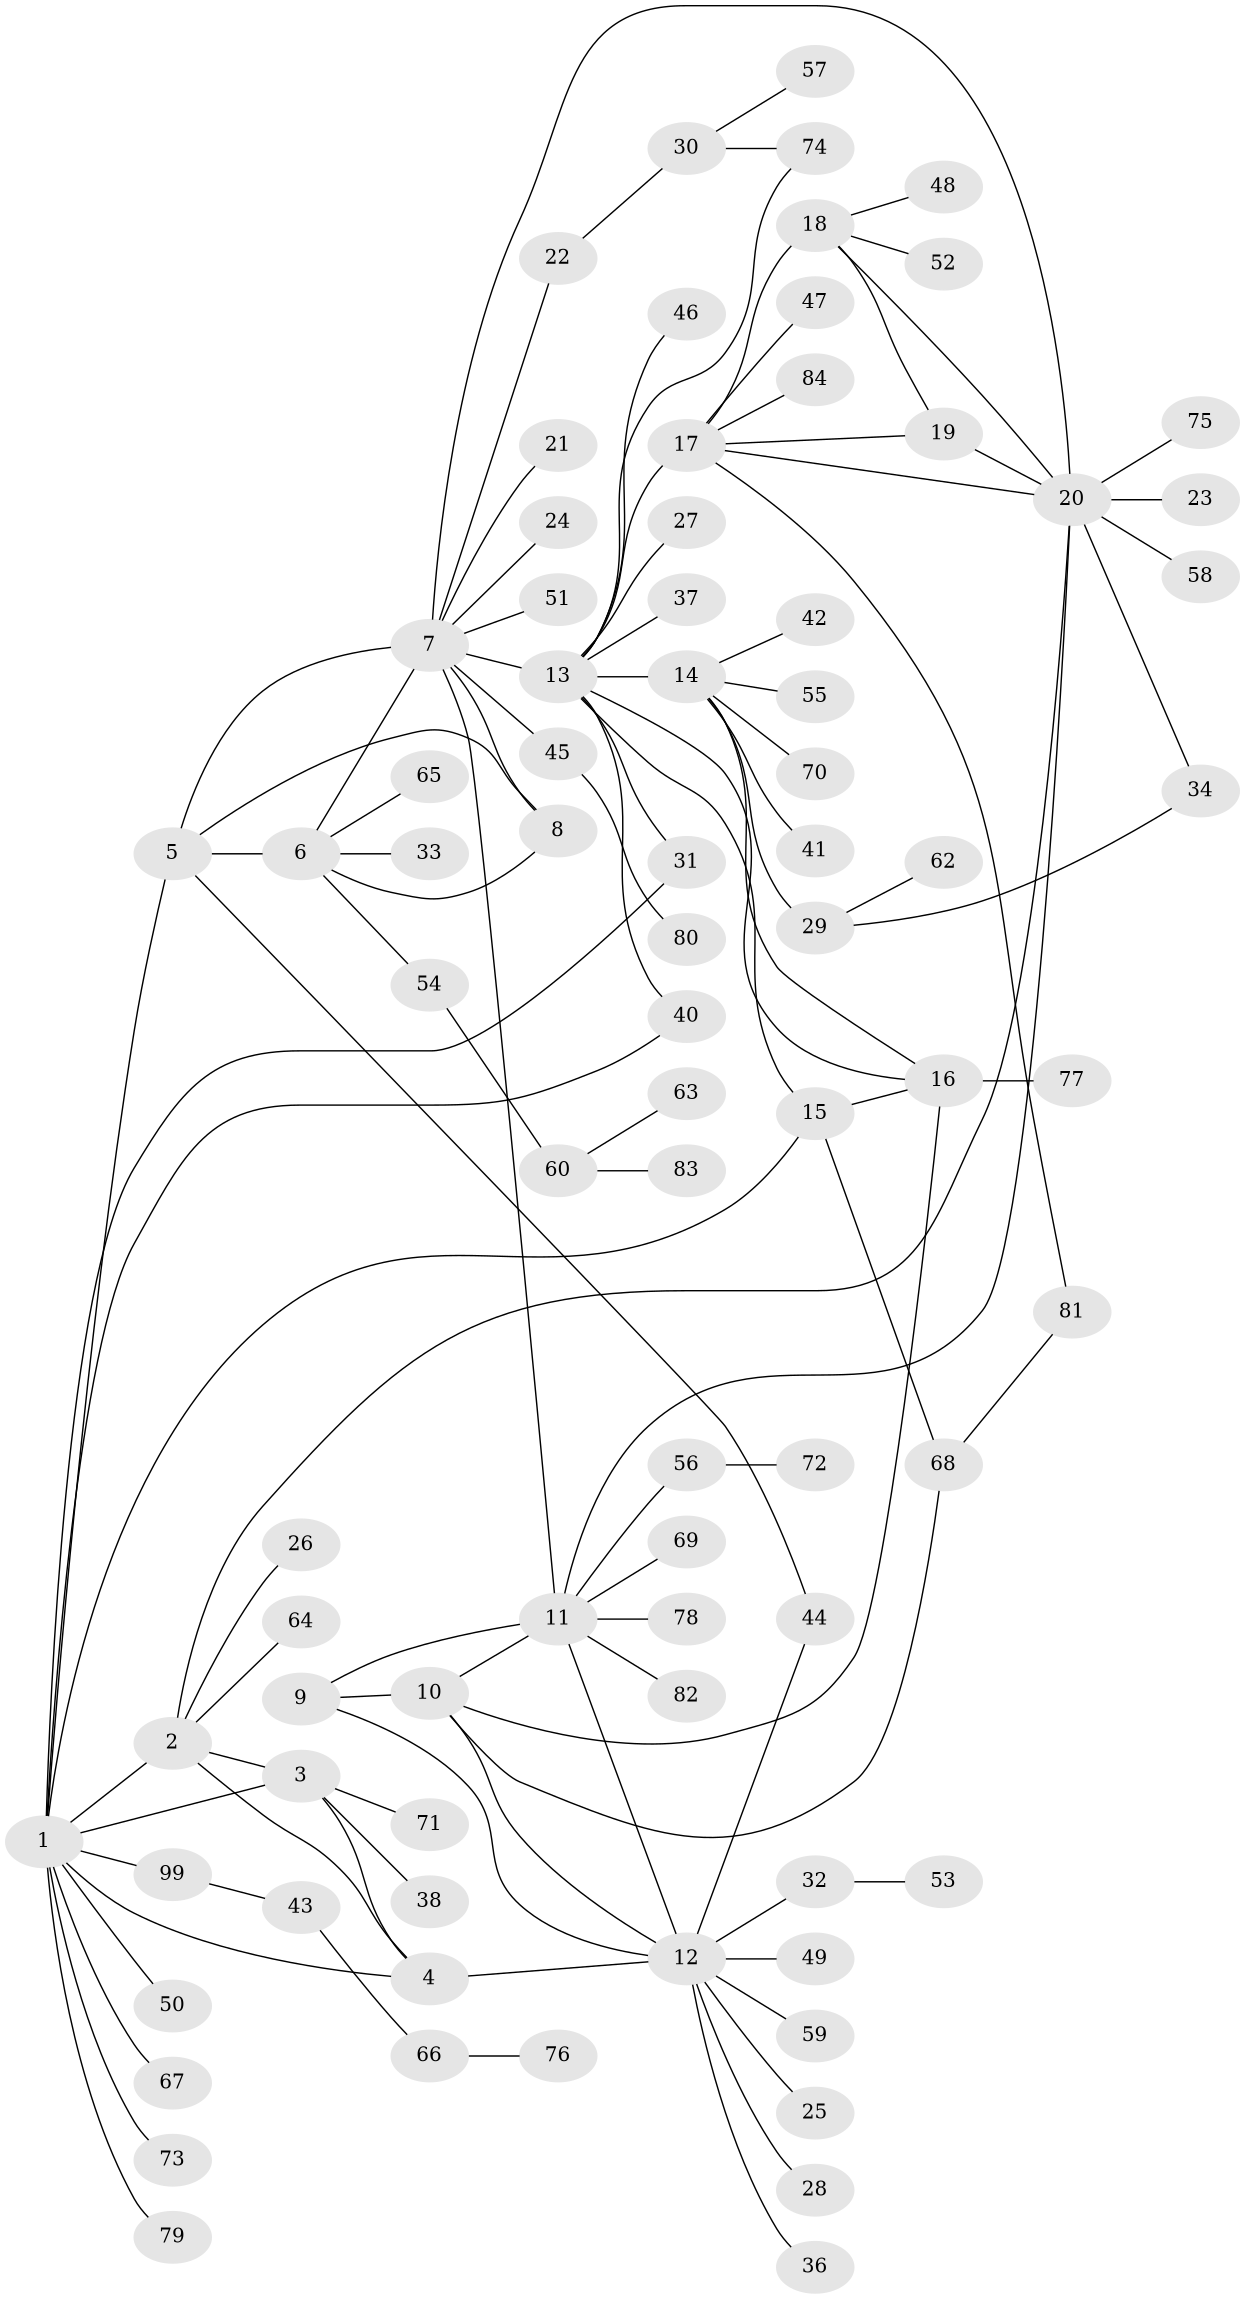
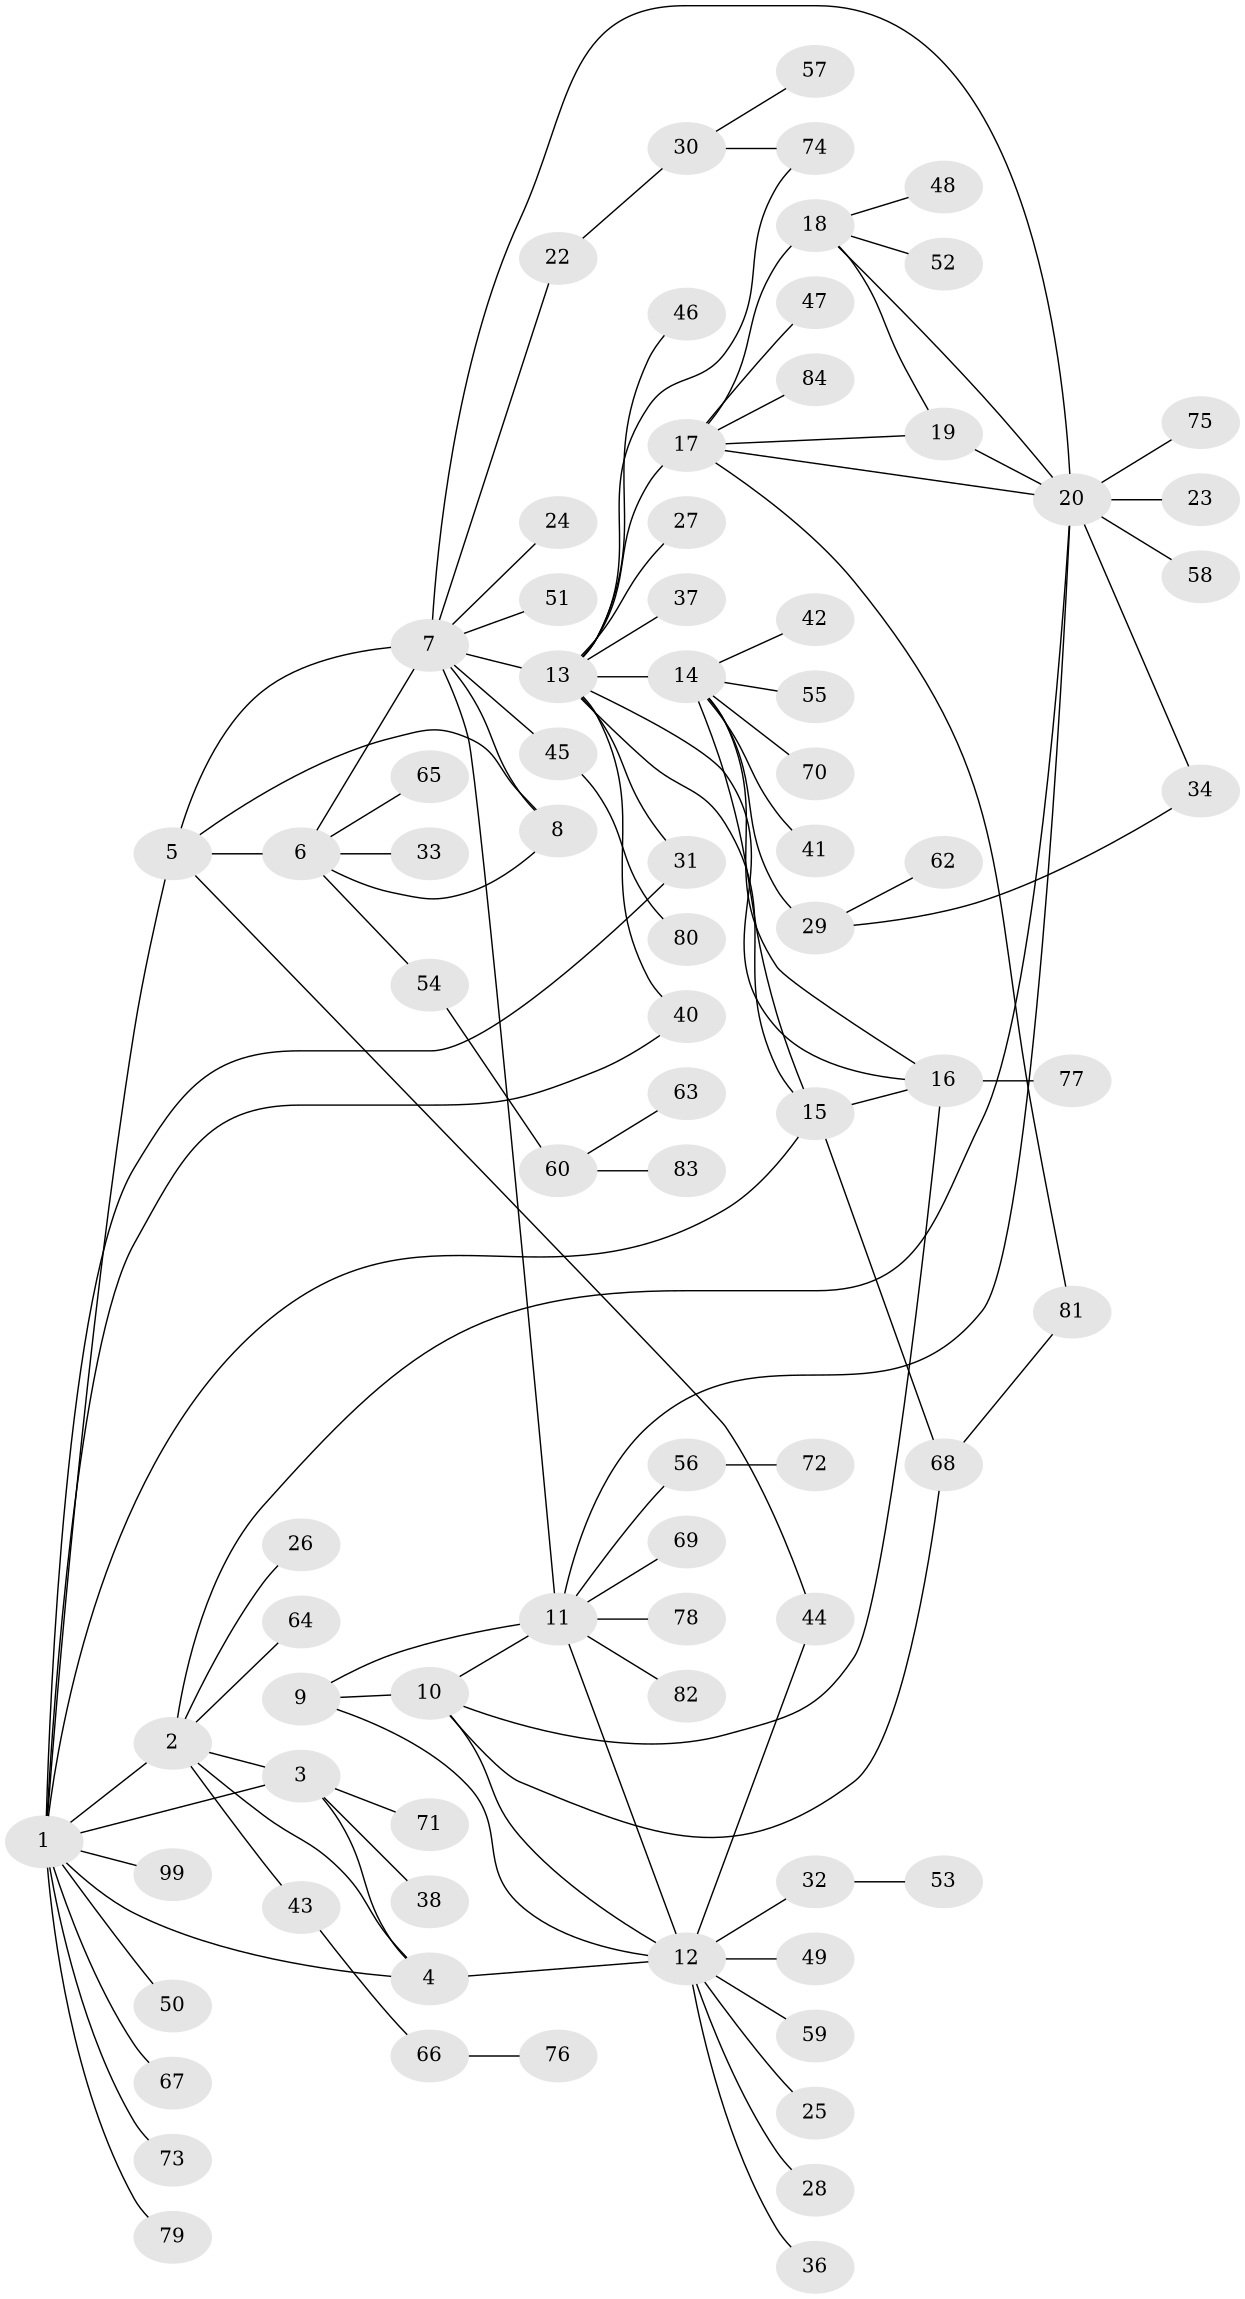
(558, 445) -> none
none -> (764, 964)
(237, 1891) -> (236, 1826)
